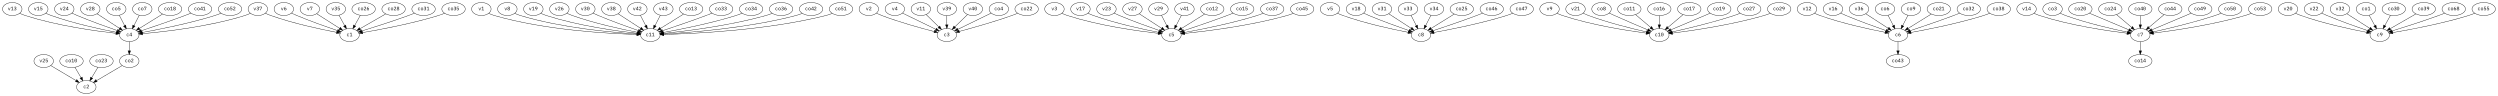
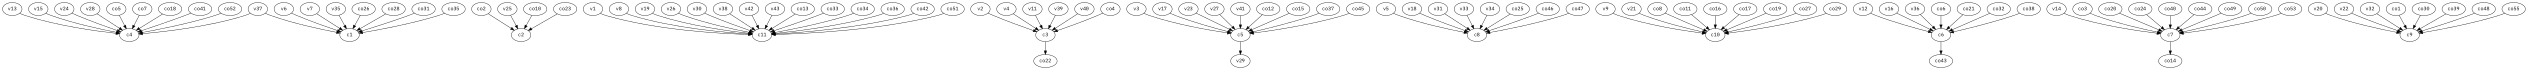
(1911, 9) -> none
(2454, 9) -> (2484, 9)
(1164, 20) -> (1240, 46)
(989, 23) -> (1045, 46)
(129, 46) -> none
